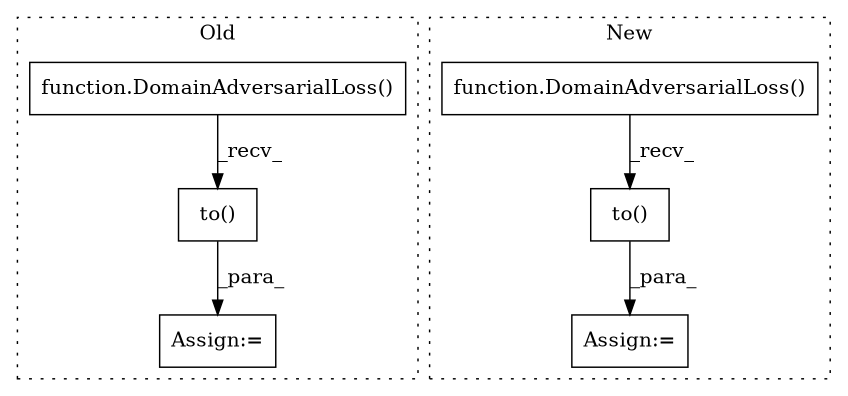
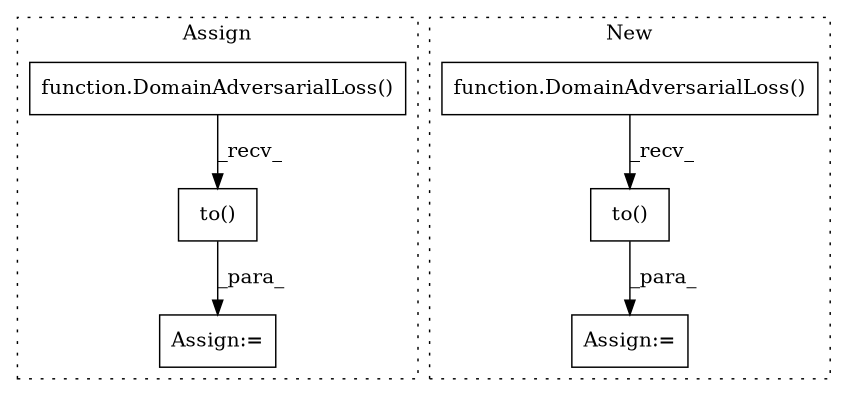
(218, 34) -> (218, 34)
